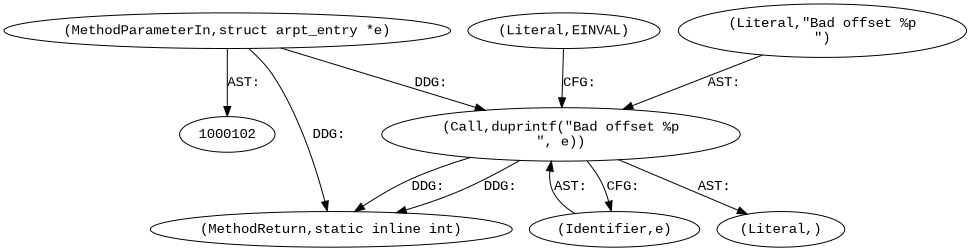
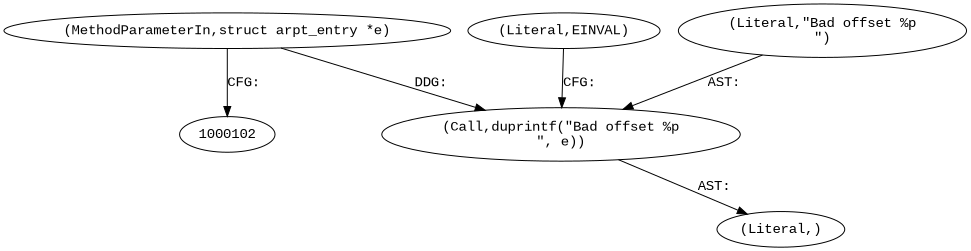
(248, 83) -> (248, 83)
(331, 229) -> none
(614, 229) -> none
